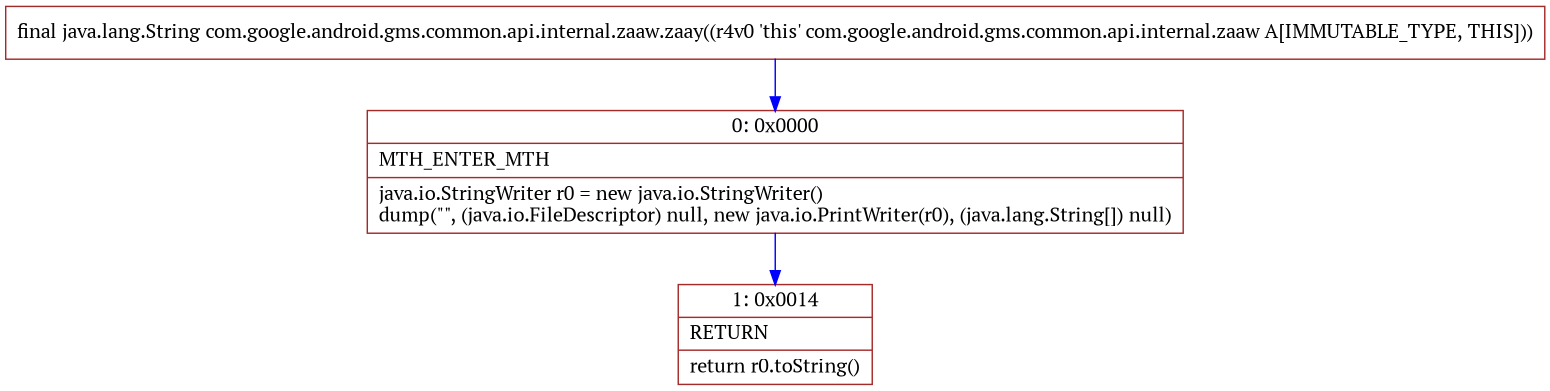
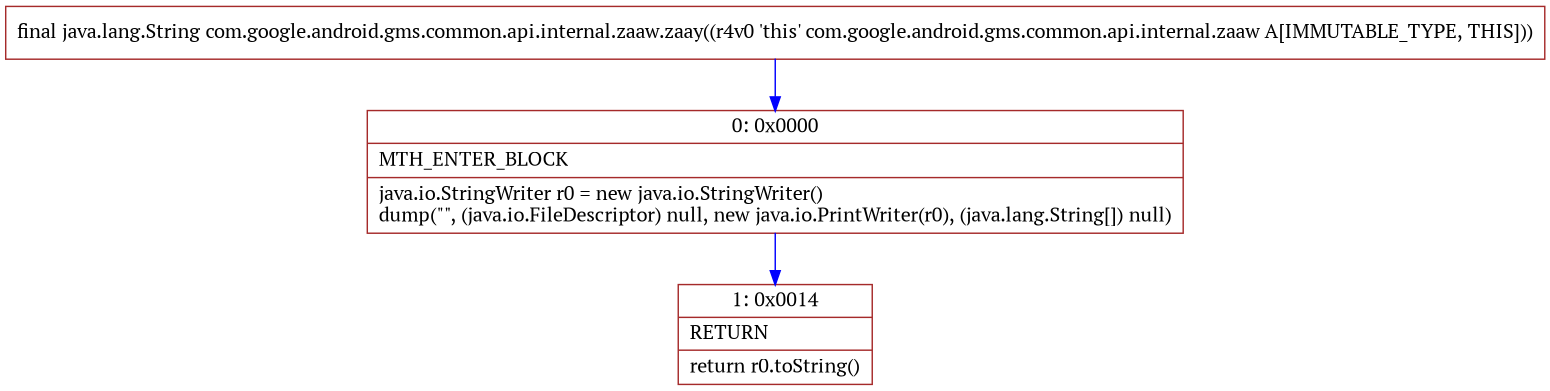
(465, 160) -> (474, 160)
